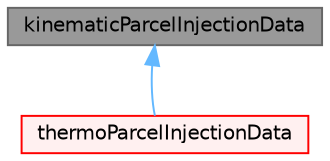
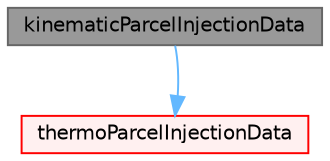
(152, 91) -> (178, 71)
